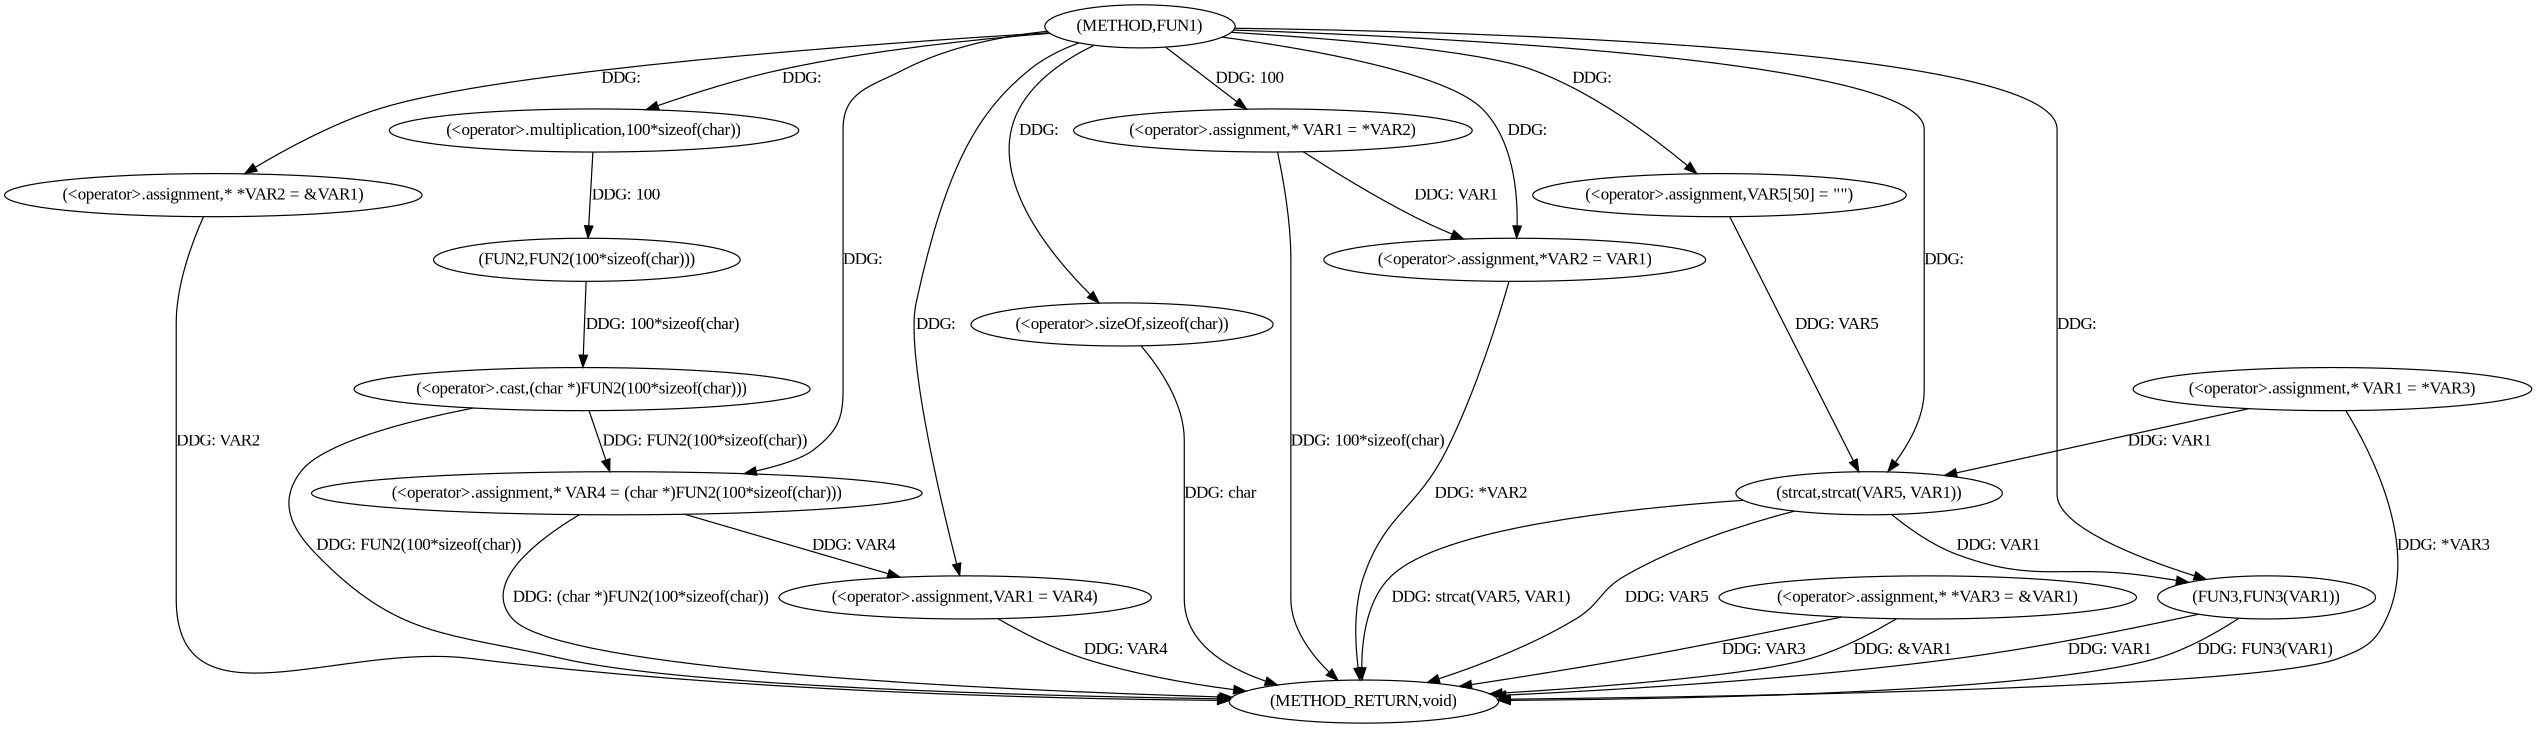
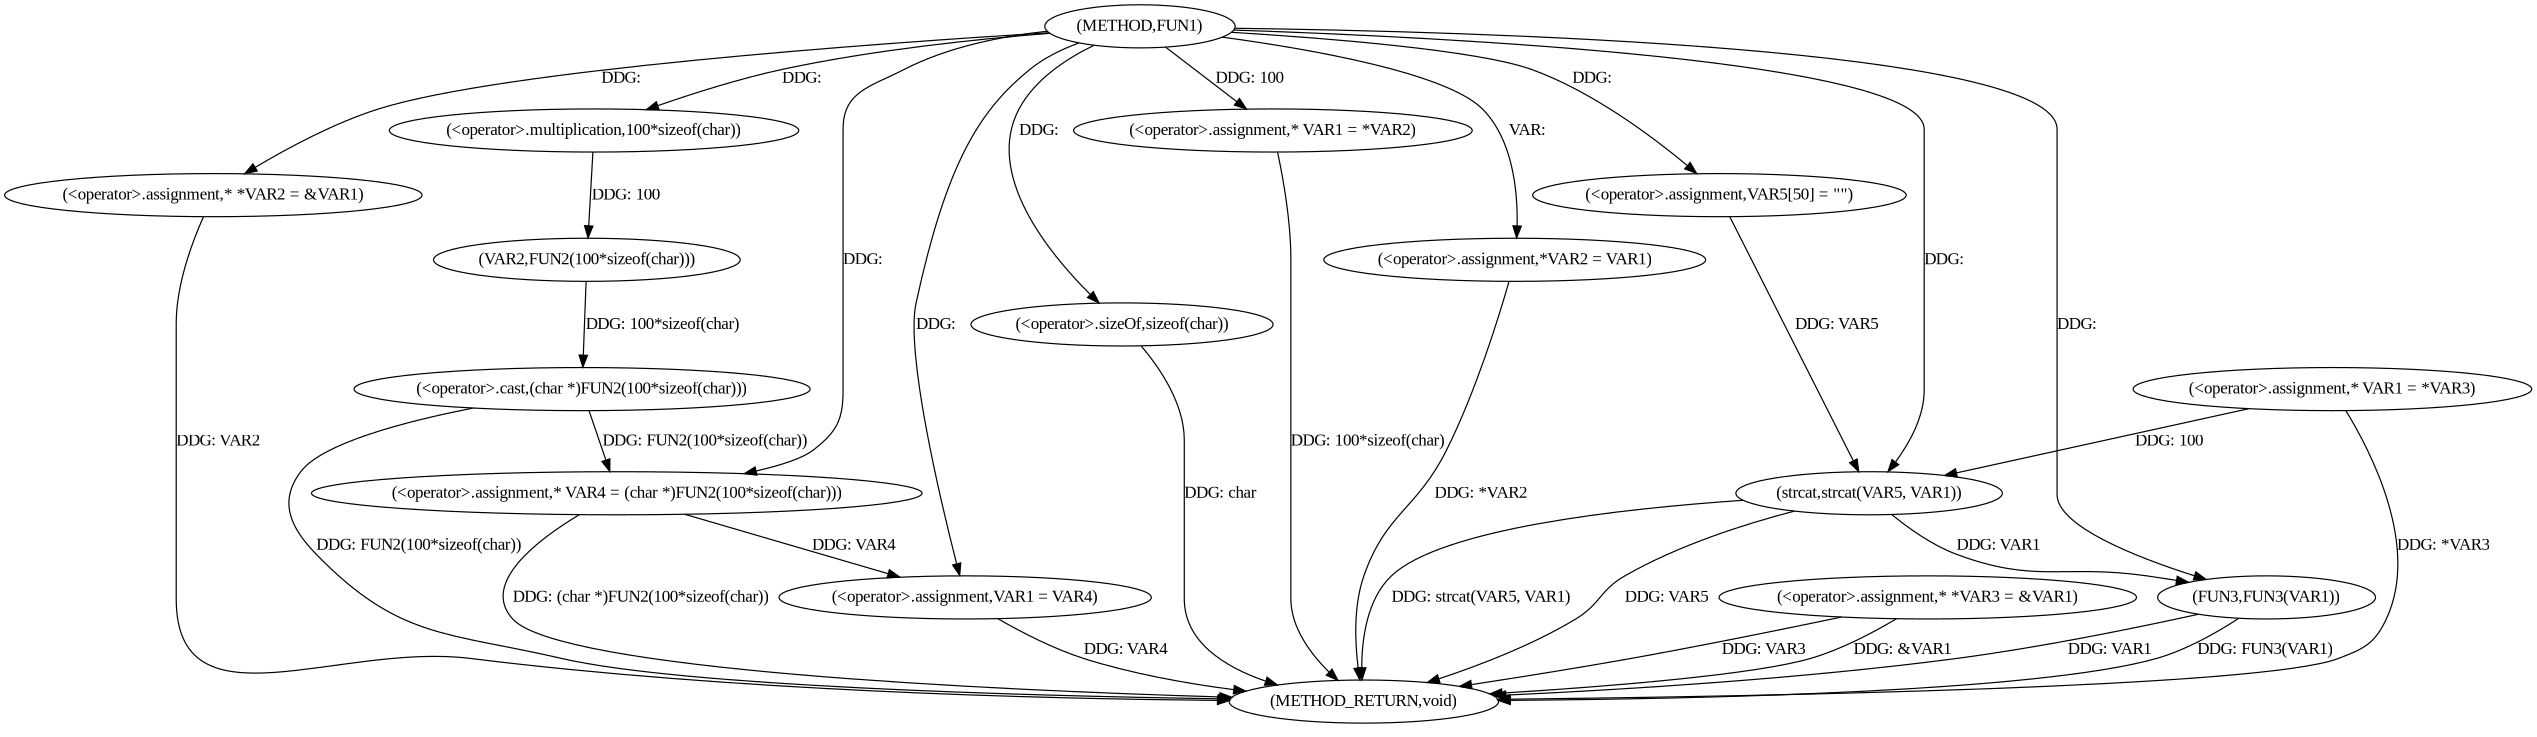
(1530, 130) -> (1530, 130)
(1376, 196) -> none
(587, 260) -> (587, 260)
(2170, 441) -> (2170, 441)
